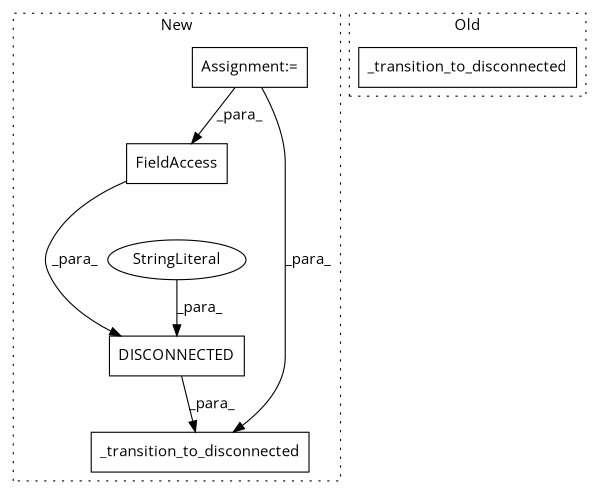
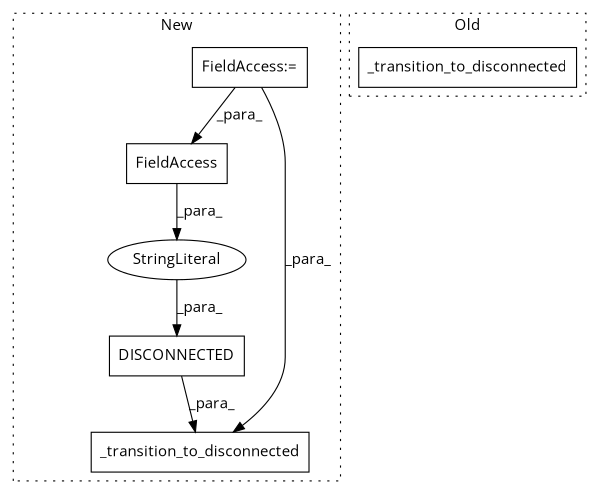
(250, 67) -> (250, 67)
(47, 251) -> (177, 206)
